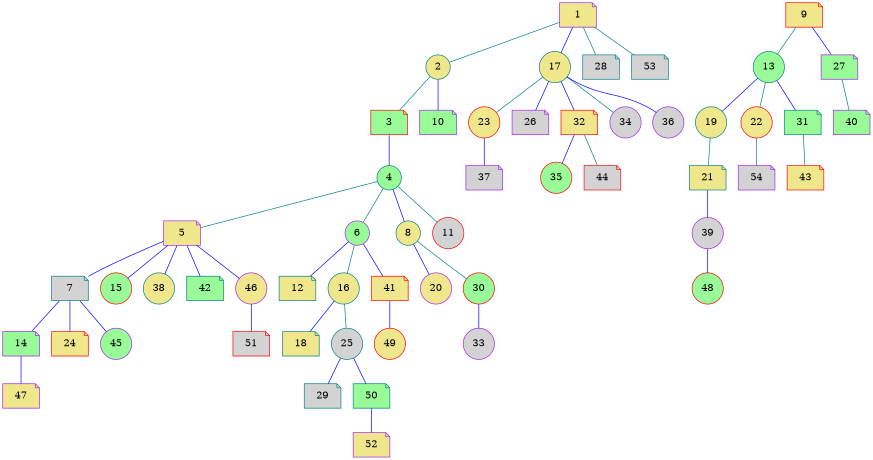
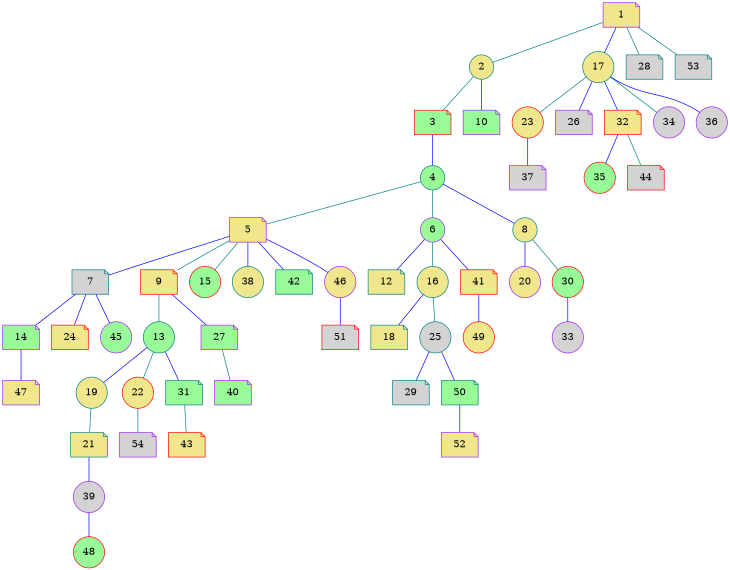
(448, 233) -> none
none -> (203, 255)
(148, 262) -> (226, 256)
